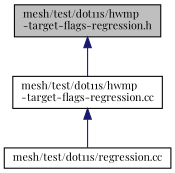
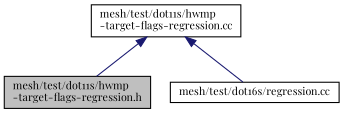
(88, 62) -> (117, 60)
(88, 158) -> (255, 92)
